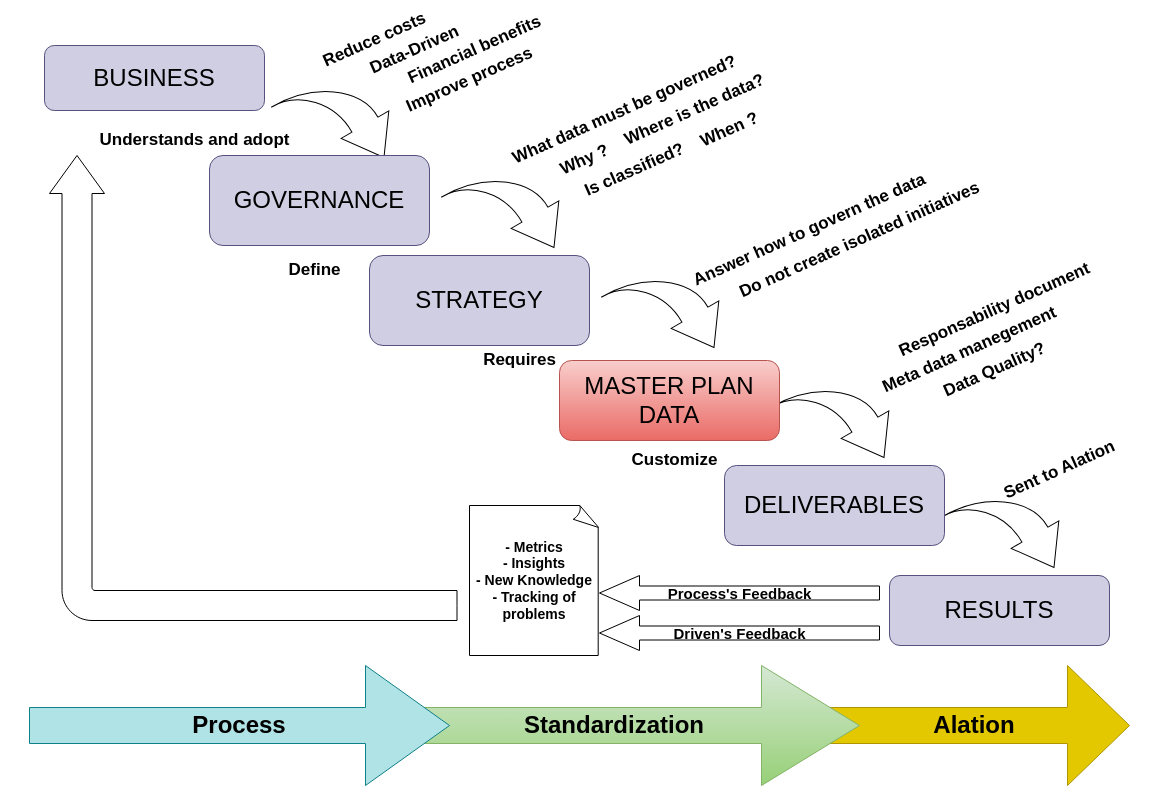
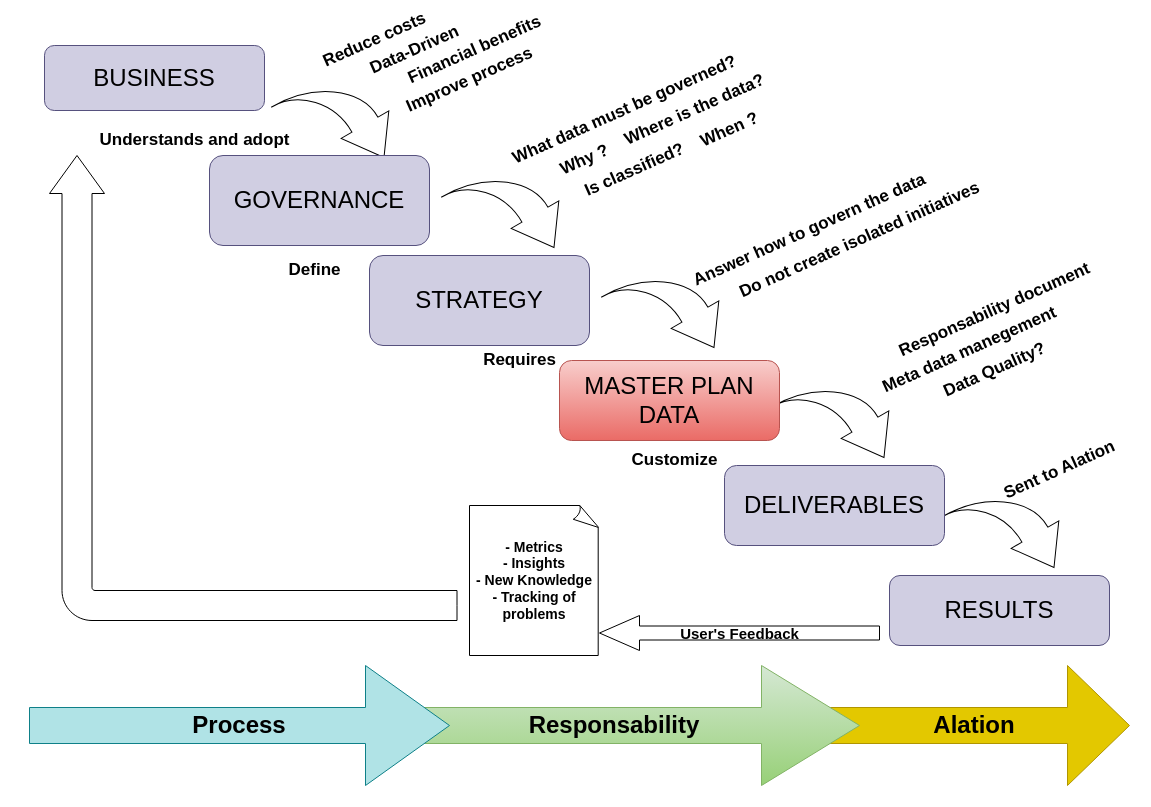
(740, 593) -> none
(740, 634) -> (740, 634)
(615, 726) -> (615, 726)
